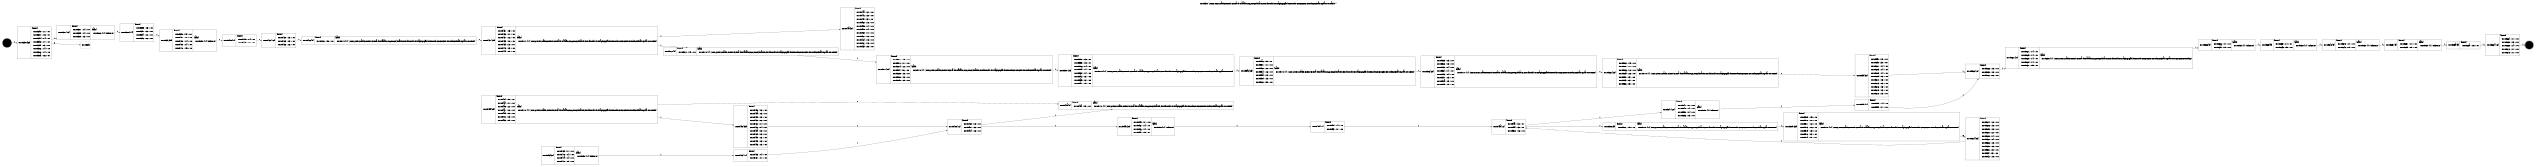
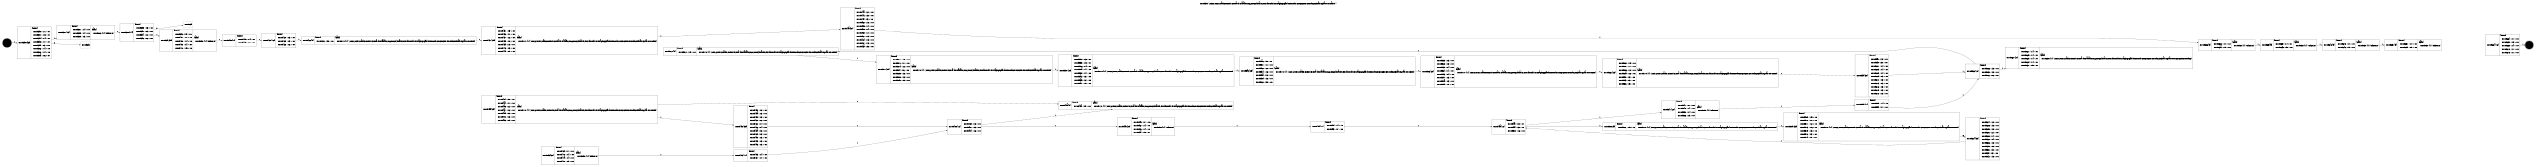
none -> (188, 25)
(2463, 45) -> none
(672, 47) -> (1410, 52)
(2195, 48) -> (1536, 38)
